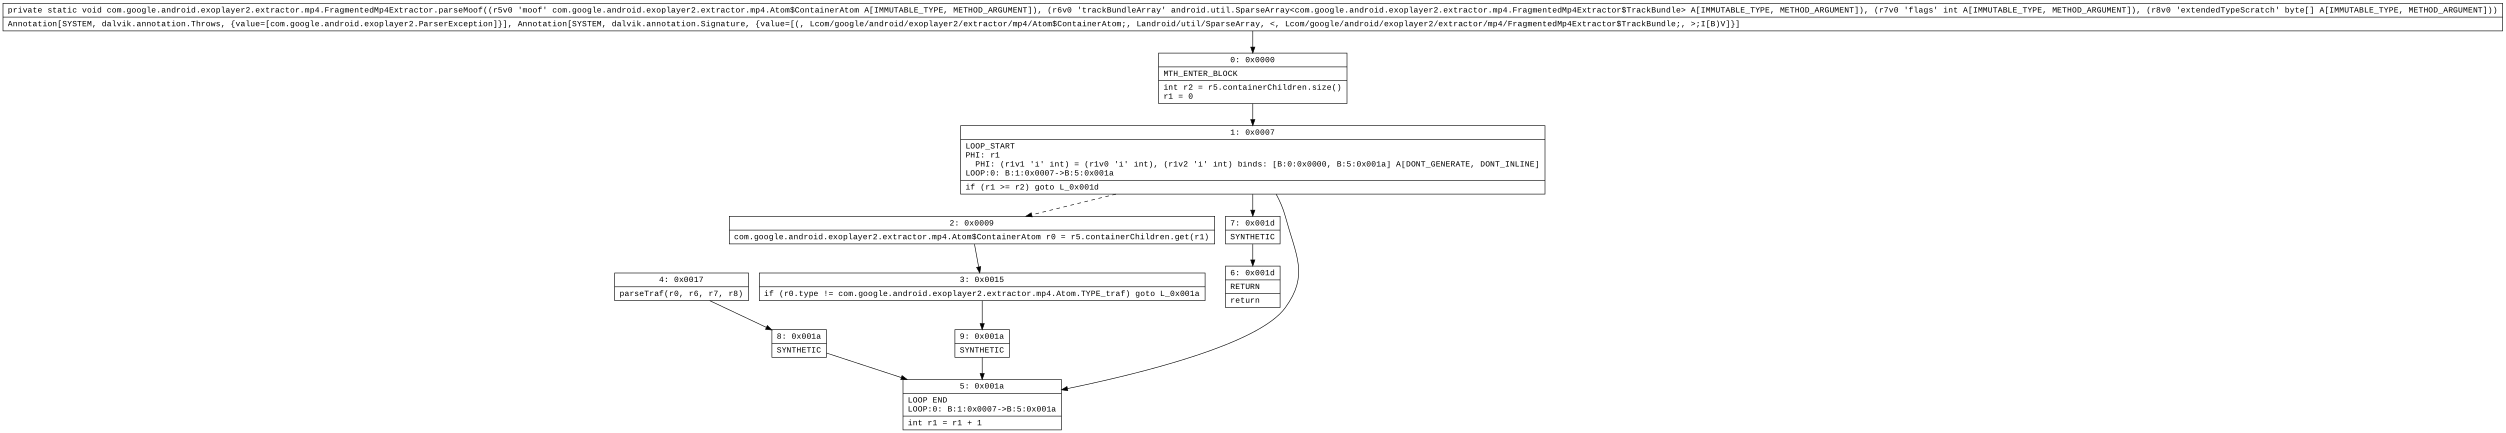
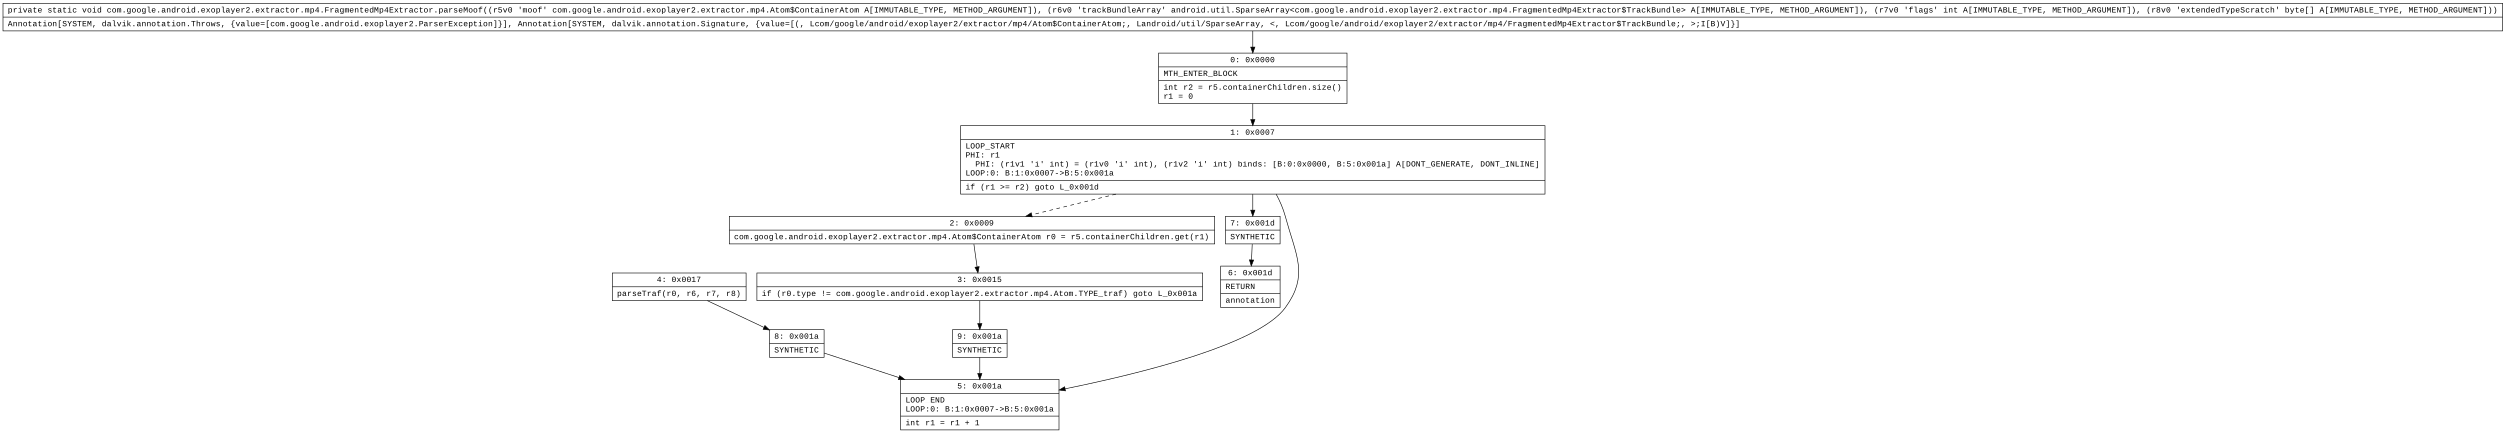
(1245, 300) -> (1250, 300)
